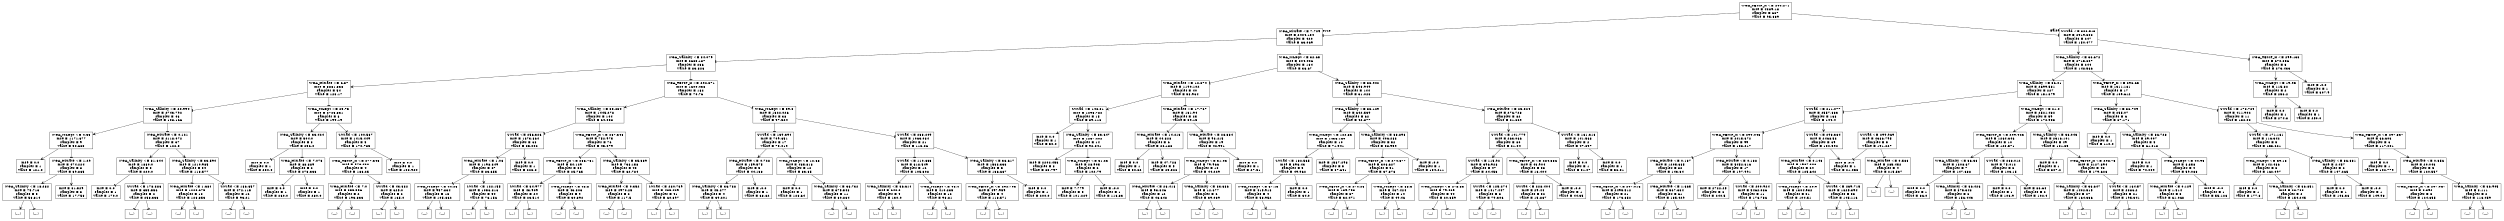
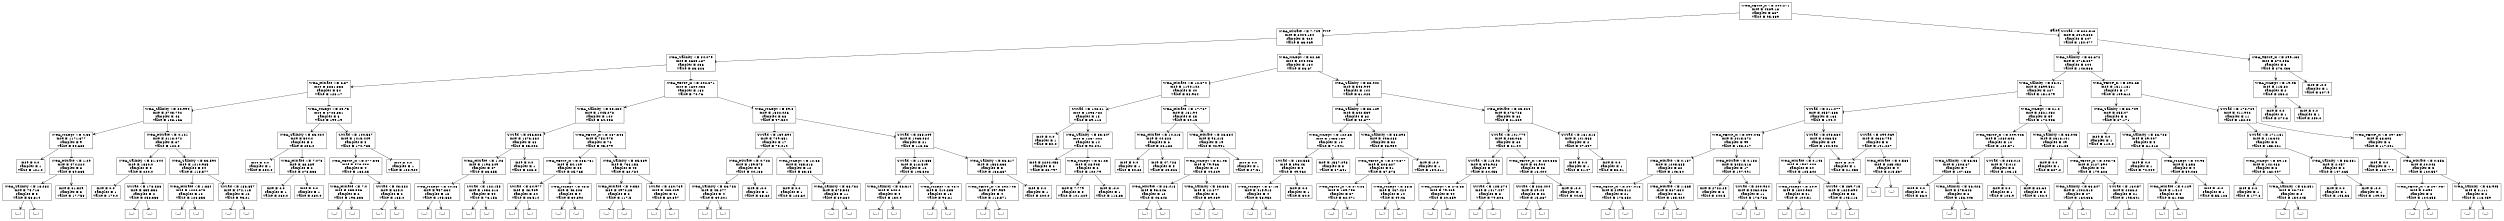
(1066, 128) -> (1066, 128)
(926, 178) -> (927, 179)
